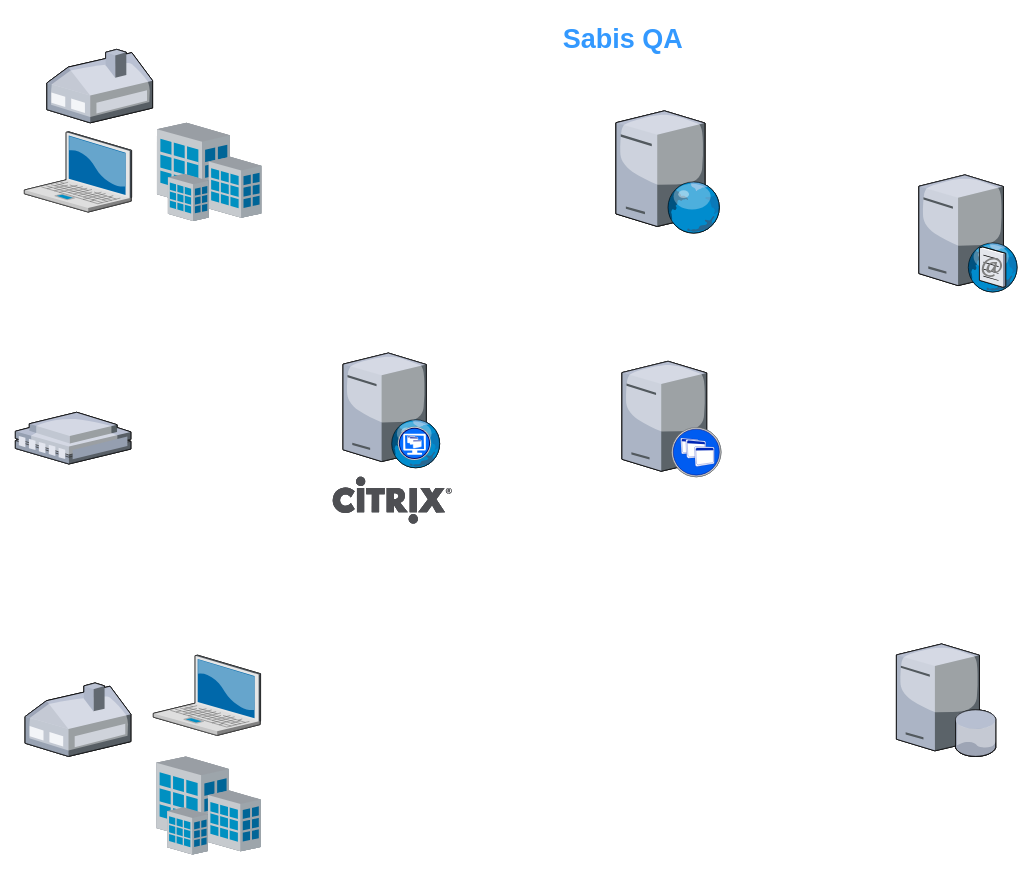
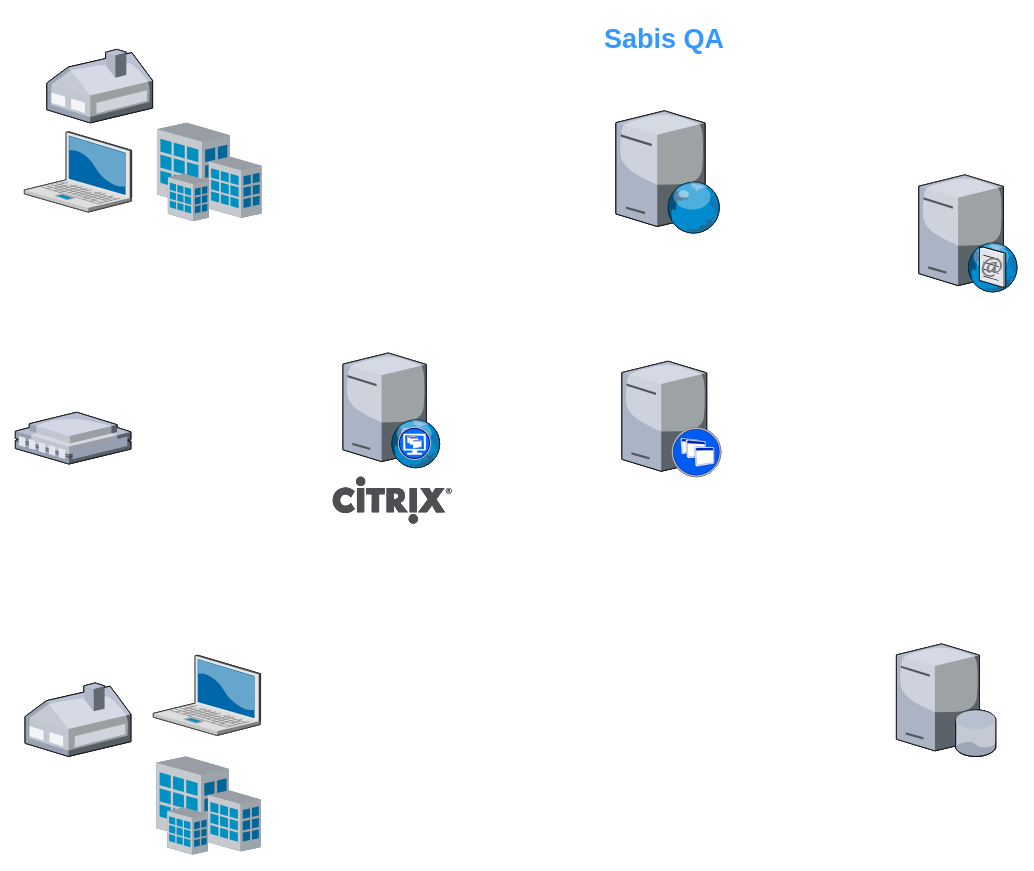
(623, 39) -> (664, 39)
